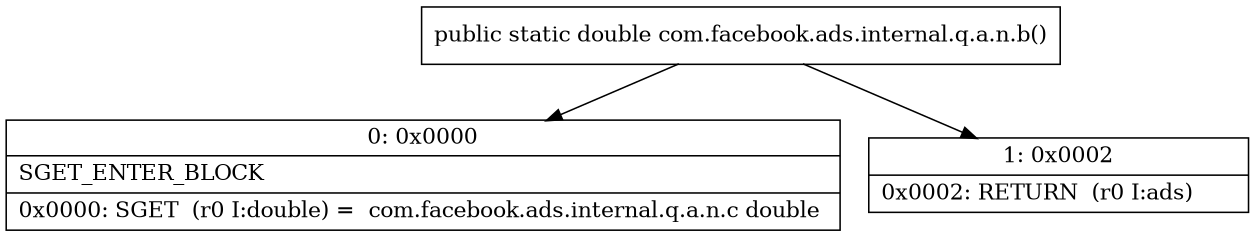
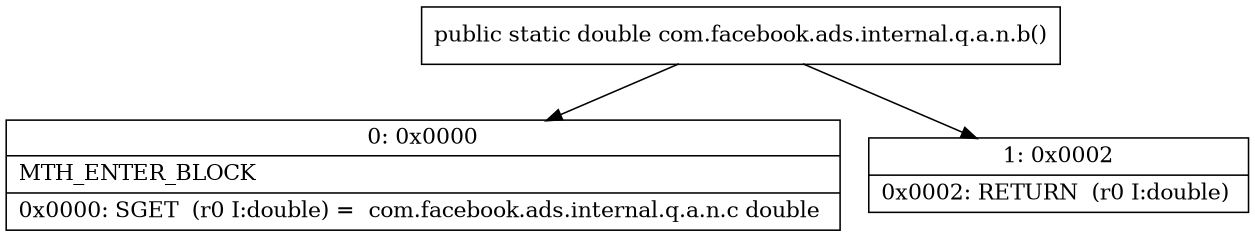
(142, 174) -> (138, 174)
(1041, 193) -> (1059, 193)
